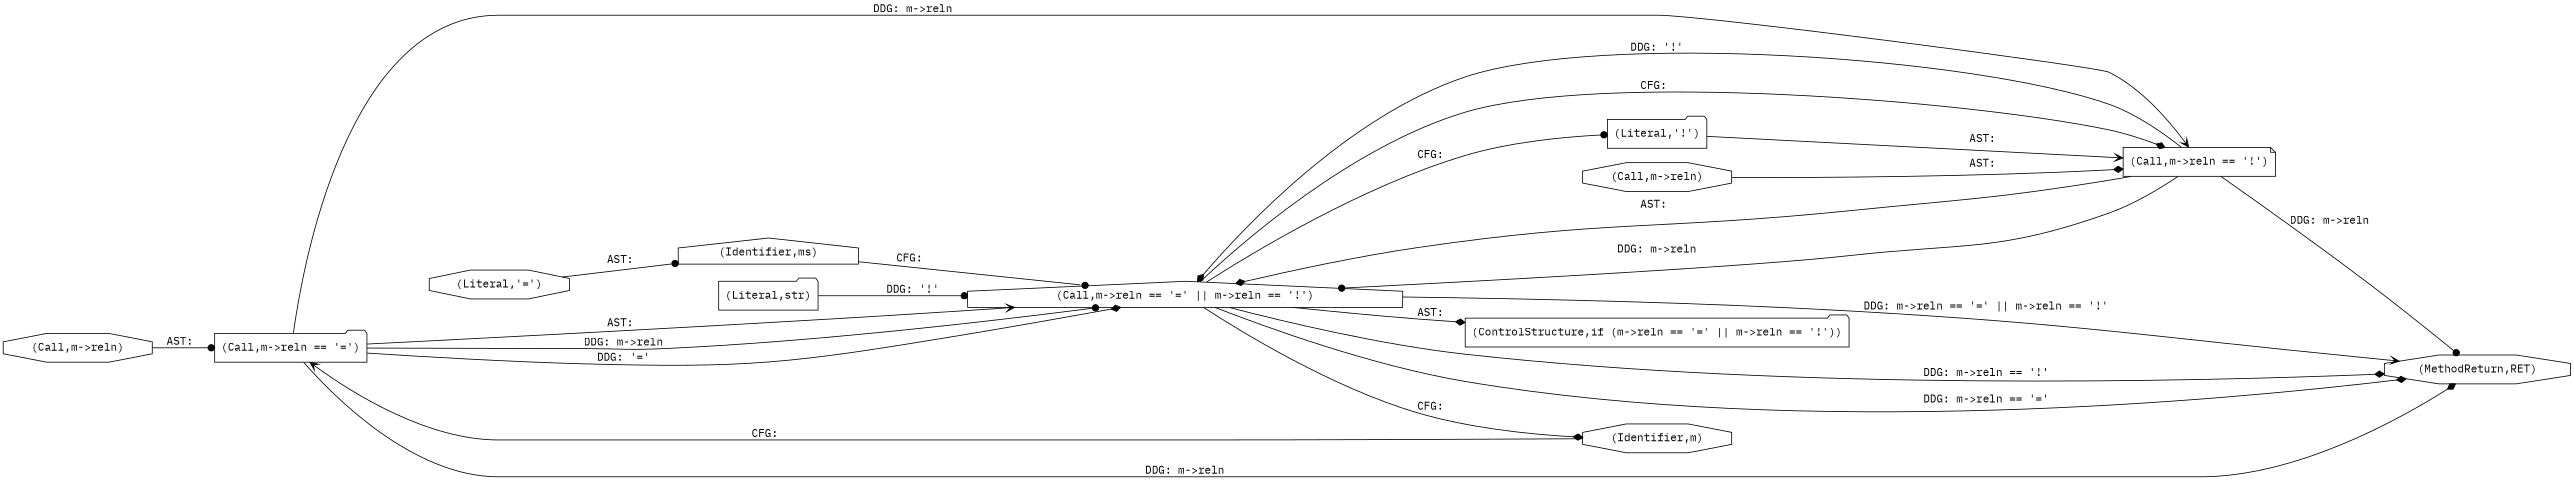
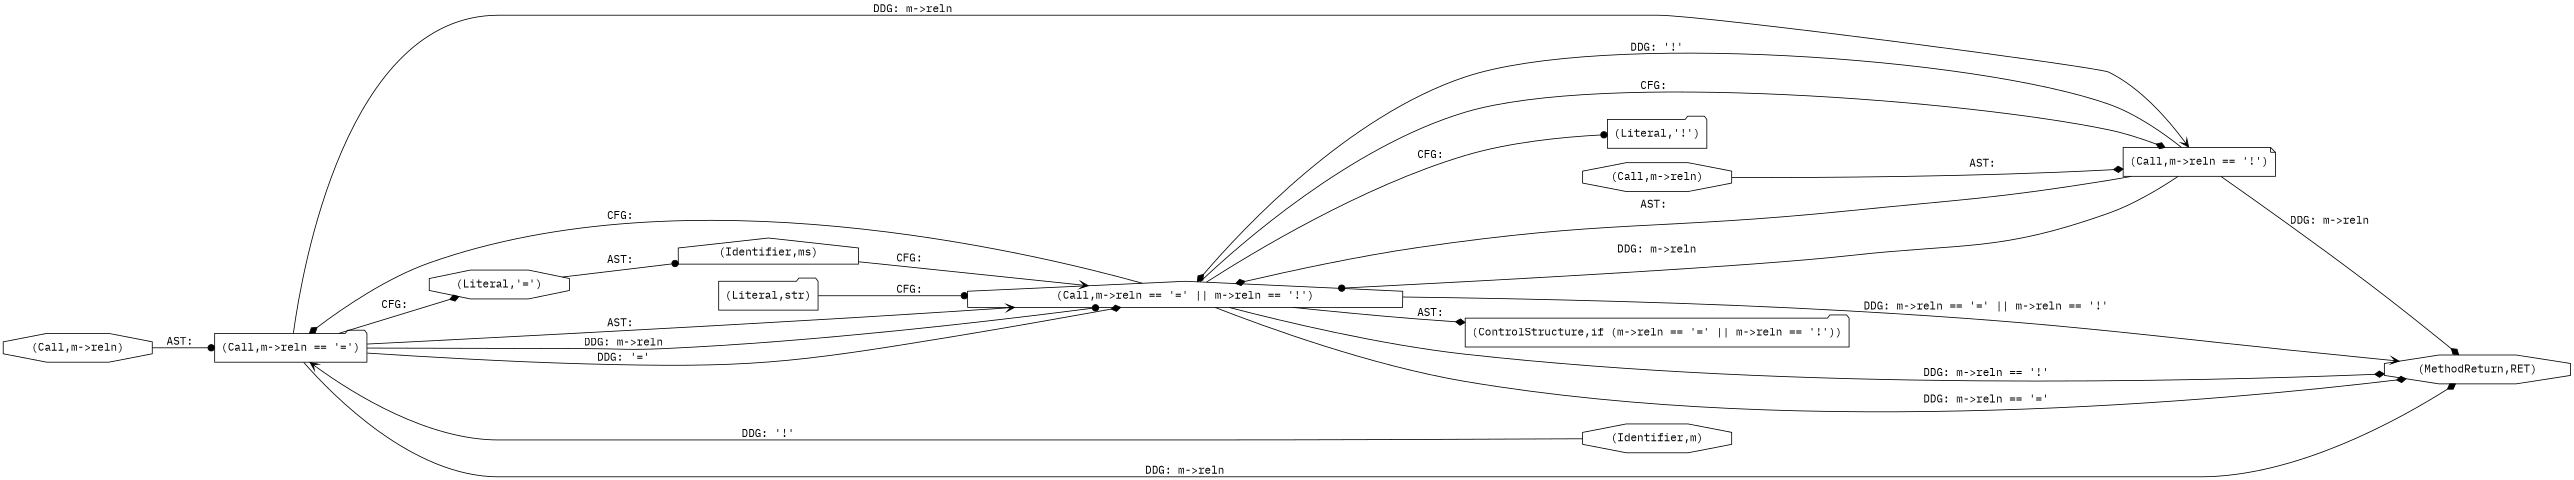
(1911, 147) -> none
(2339, 261) -> (2339, 261)
(969, 273) -> (969, 273)
(913, 290) -> (913, 290)
none -> (394, 316)
(1379, 400) -> (721, 221)
(768, 434) -> (768, 434)
